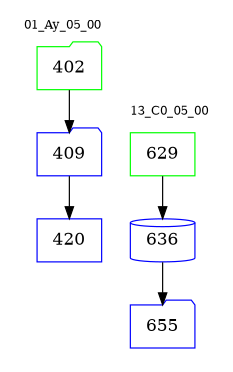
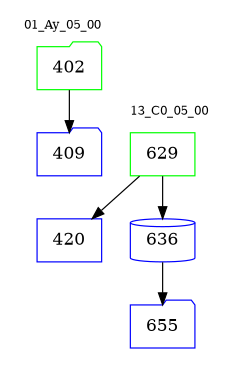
(69, 191) -> (128, 186)
